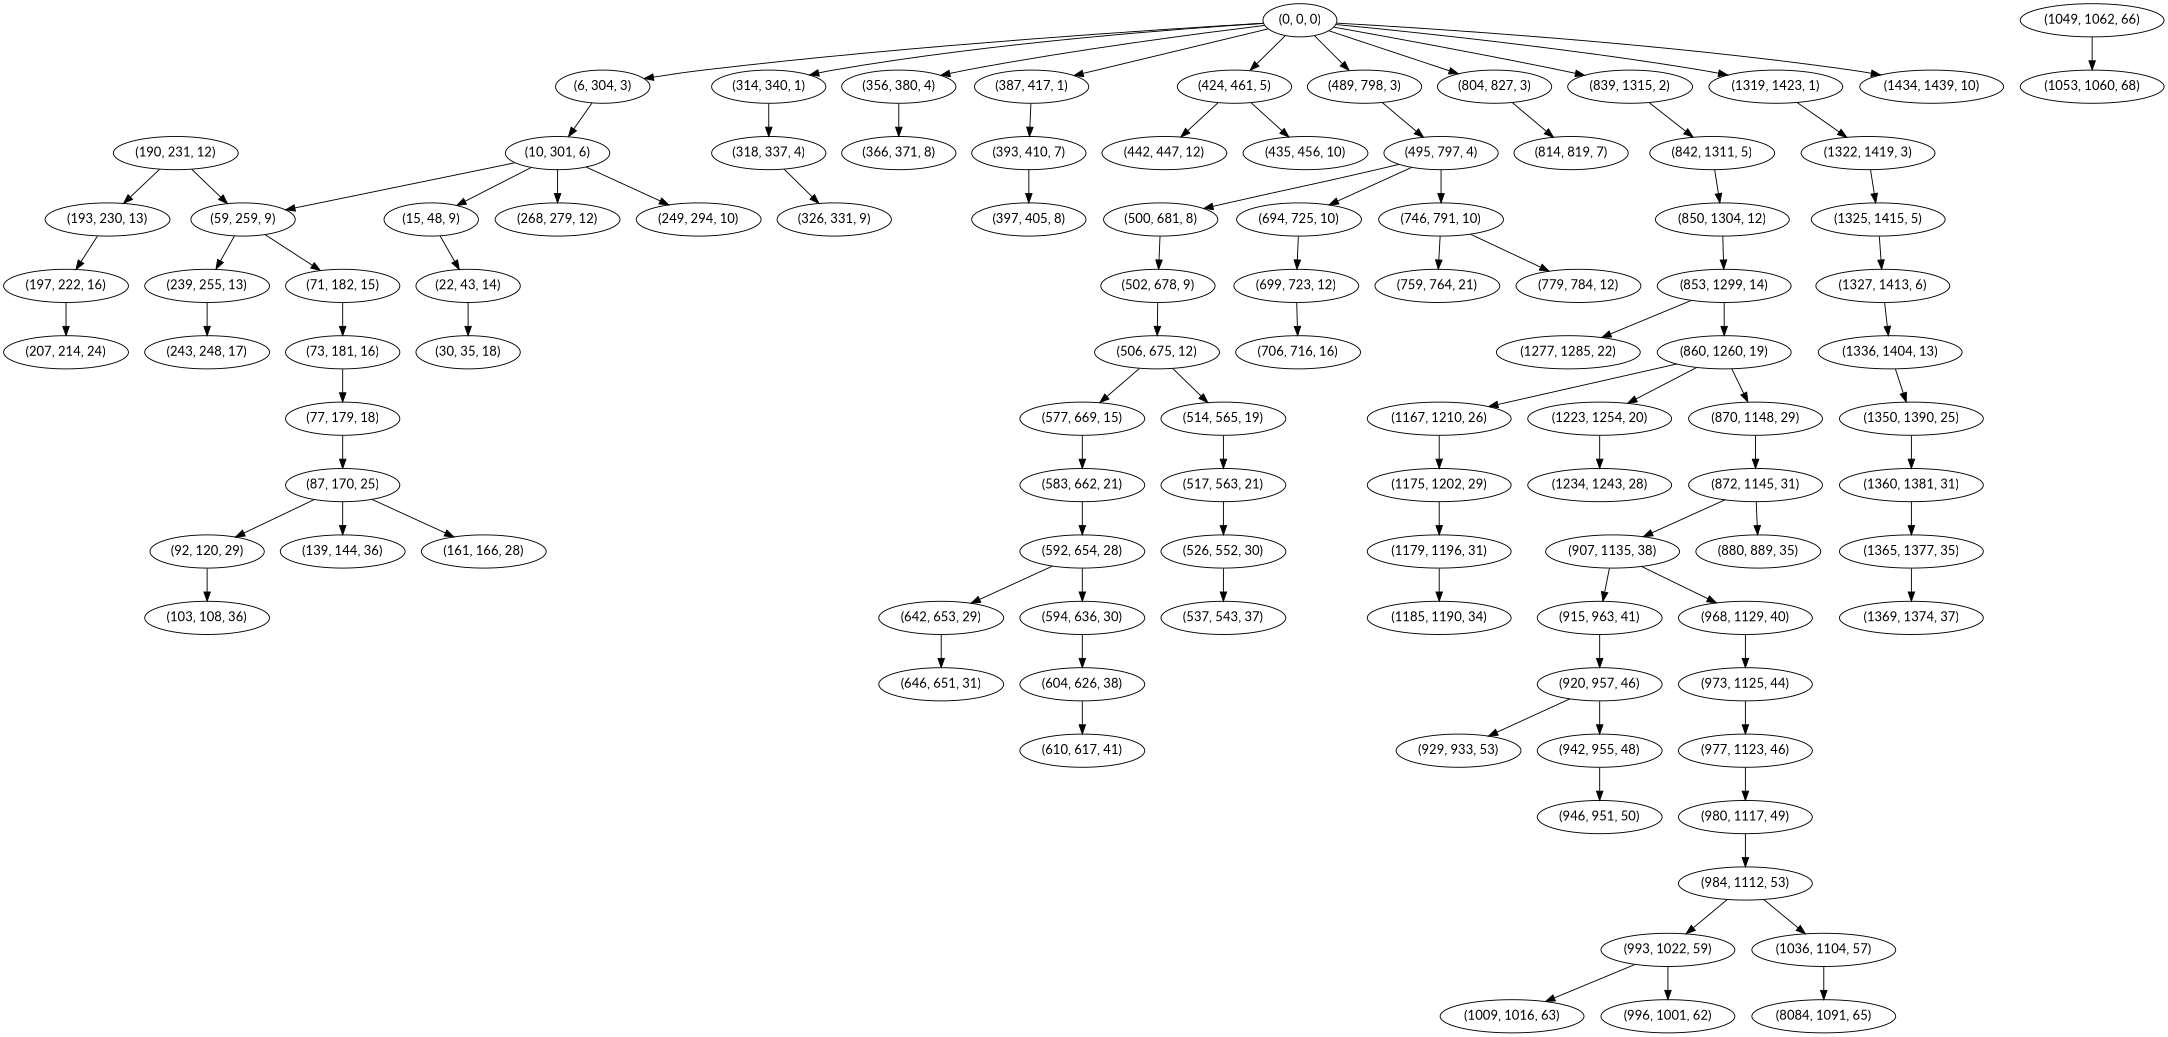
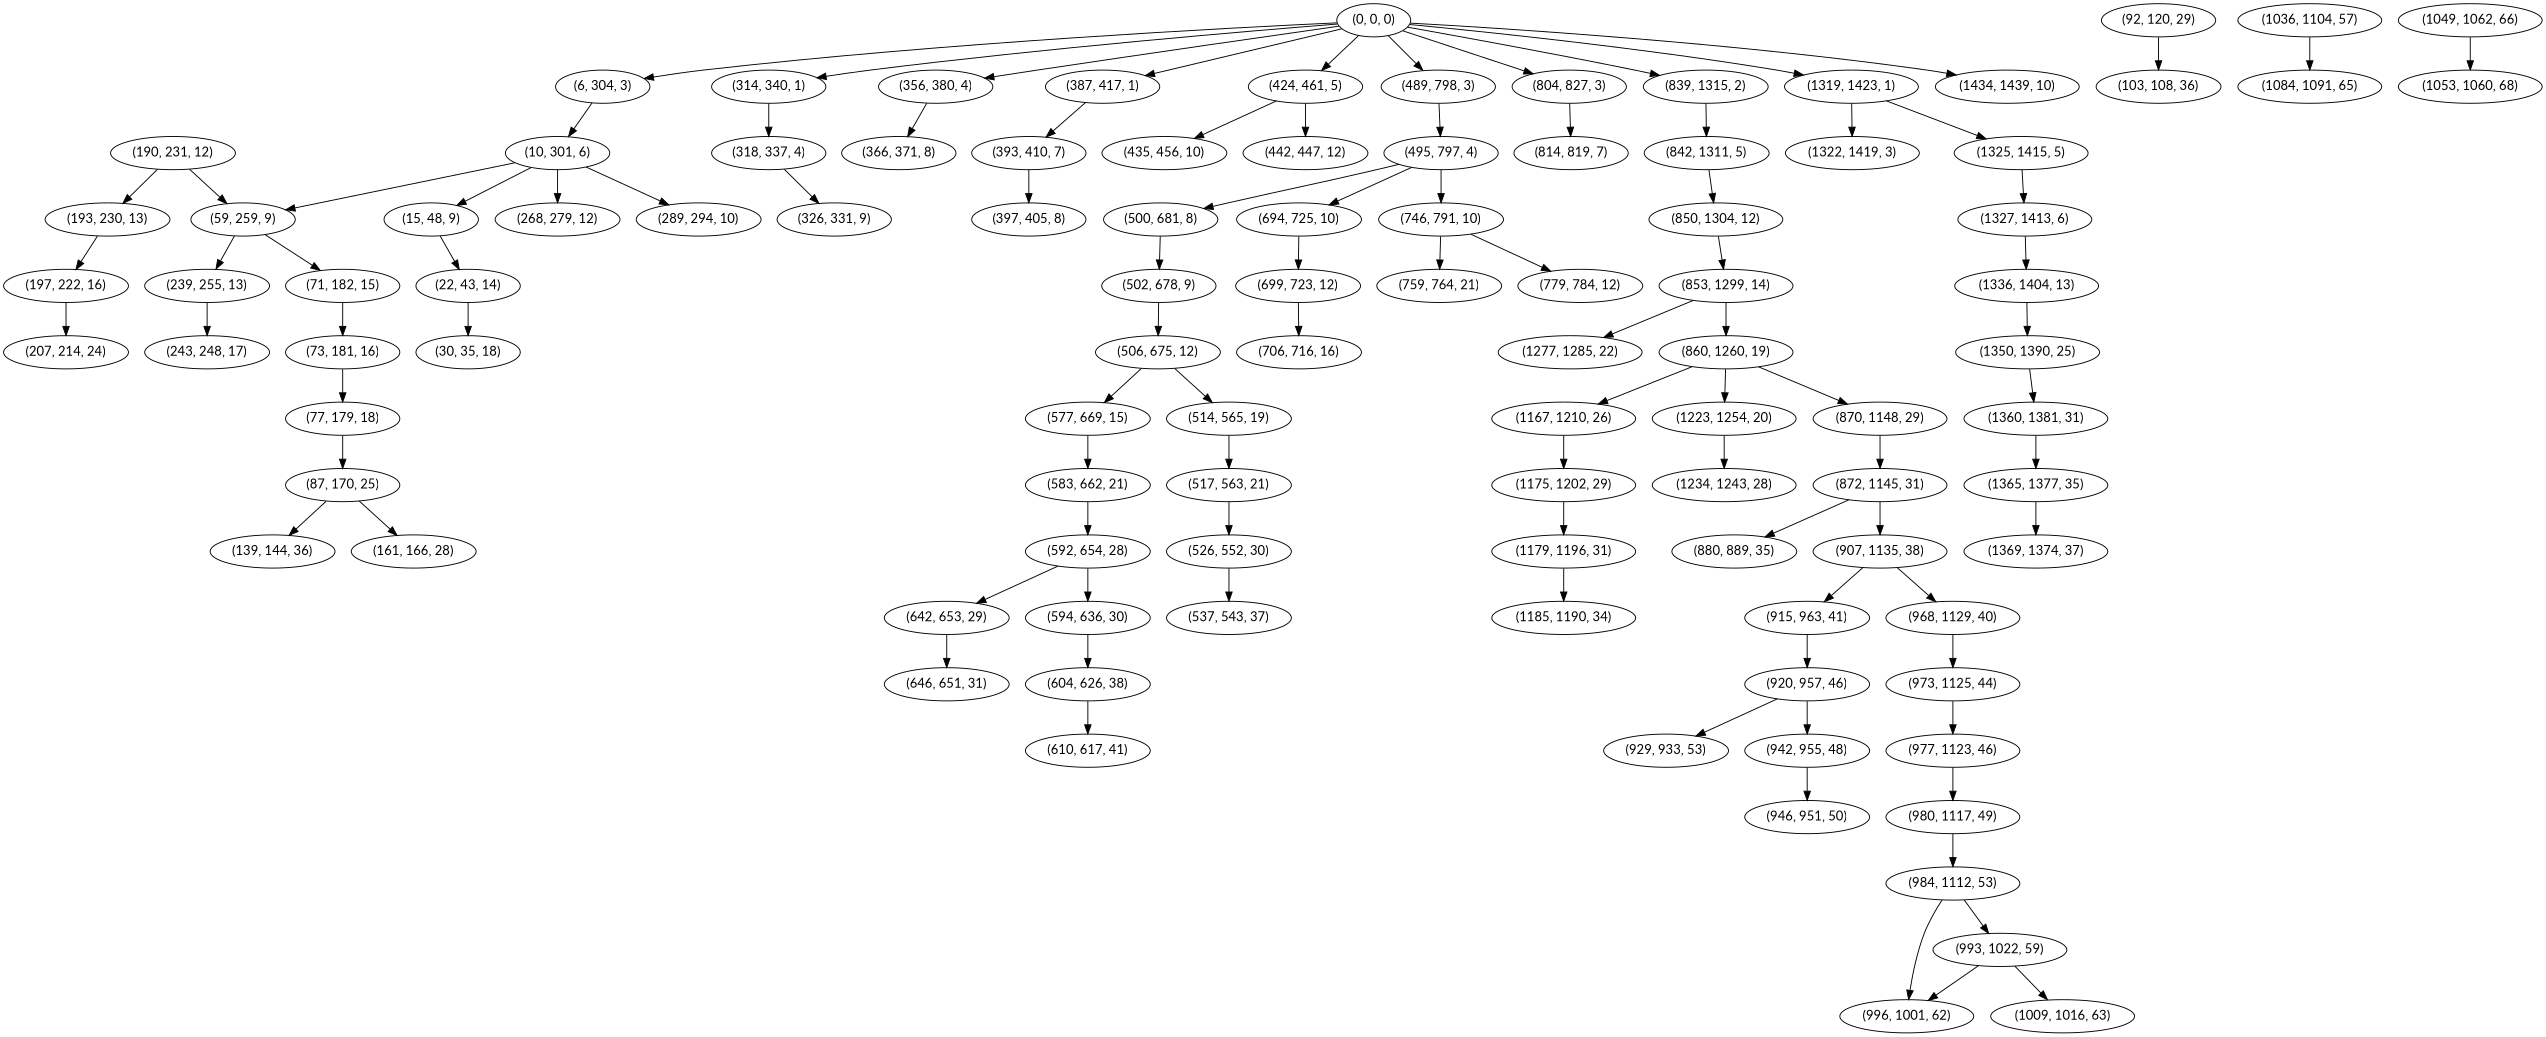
(1872, 182) -> (1932, 118)
(699, 219) -> (699, 219)
(279, 516) -> none
(1781, 914) -> (1921, 943)
(1824, 1016) -> (2310, 87)
